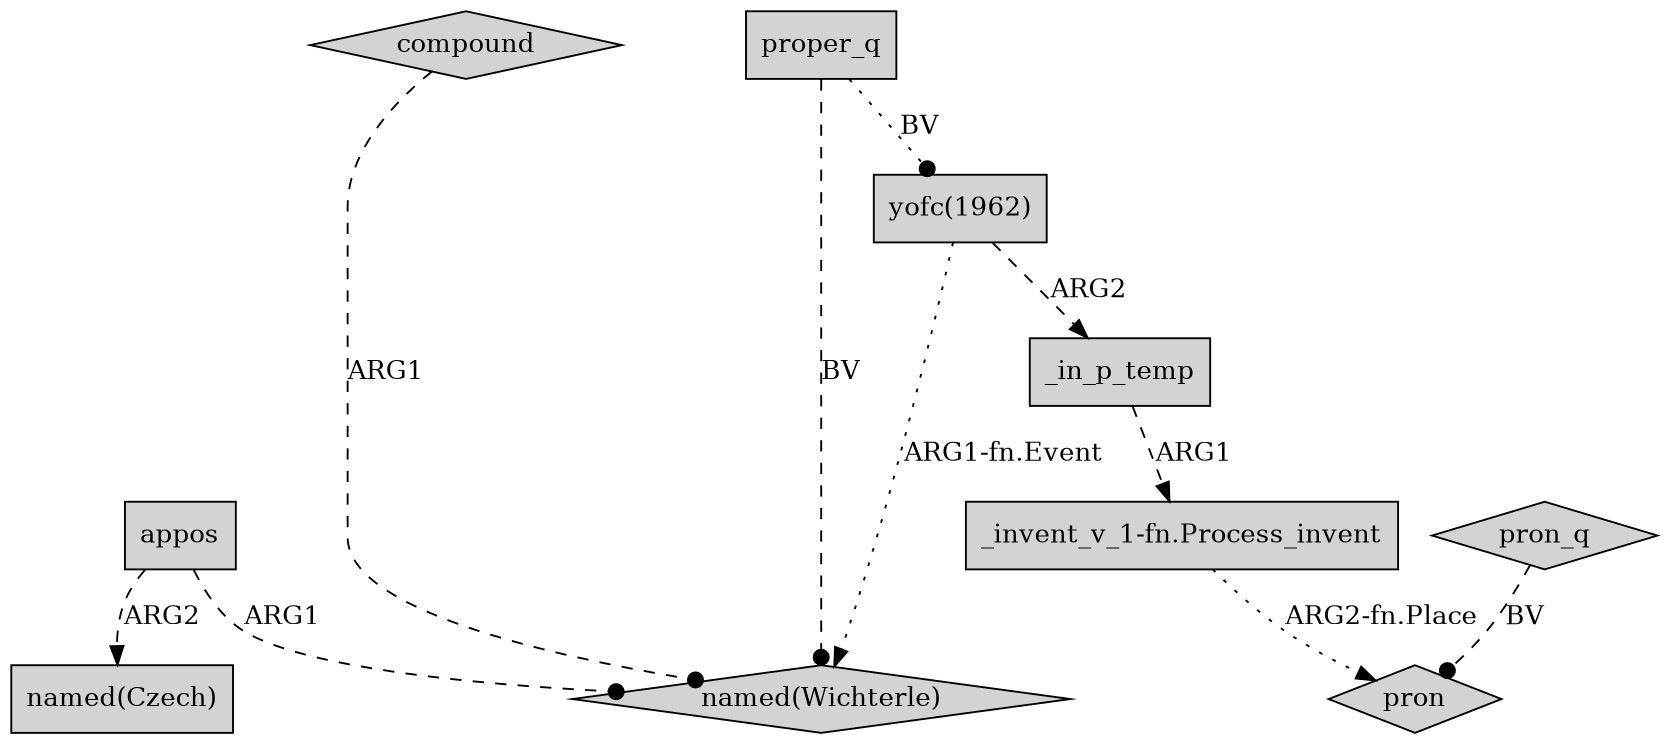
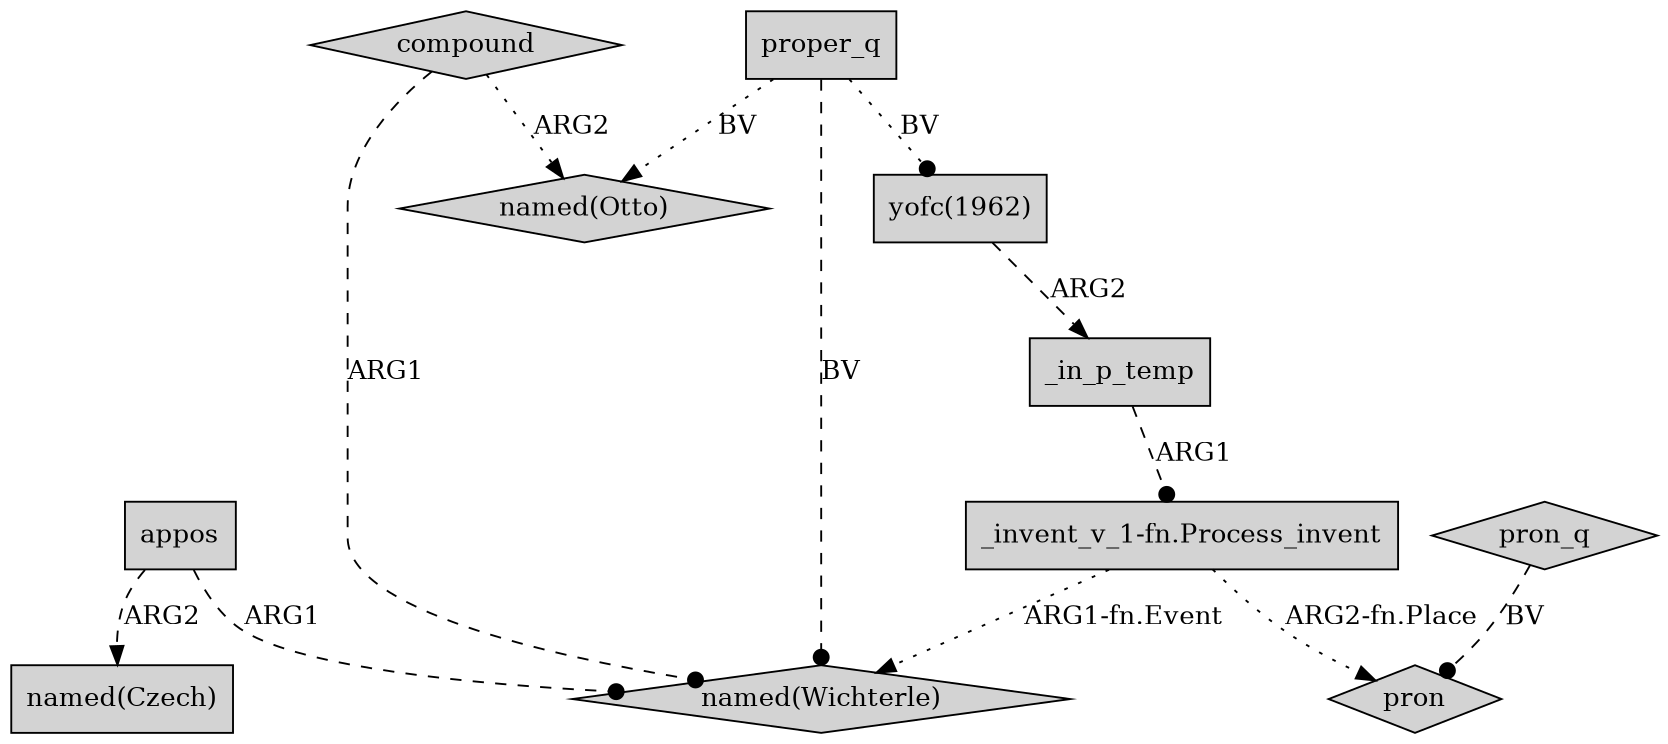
none -> (584, 209)
(1147, 445) -> (1147, 445)
(902, 447) -> (1002, 617)
